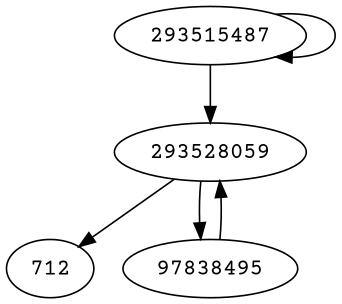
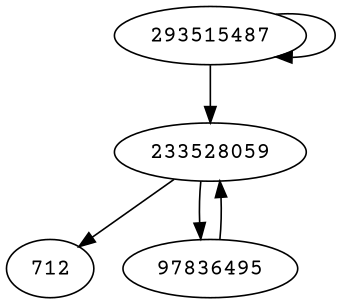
(210, 152) -> (210, 152)
(210, 269) -> (210, 269)
